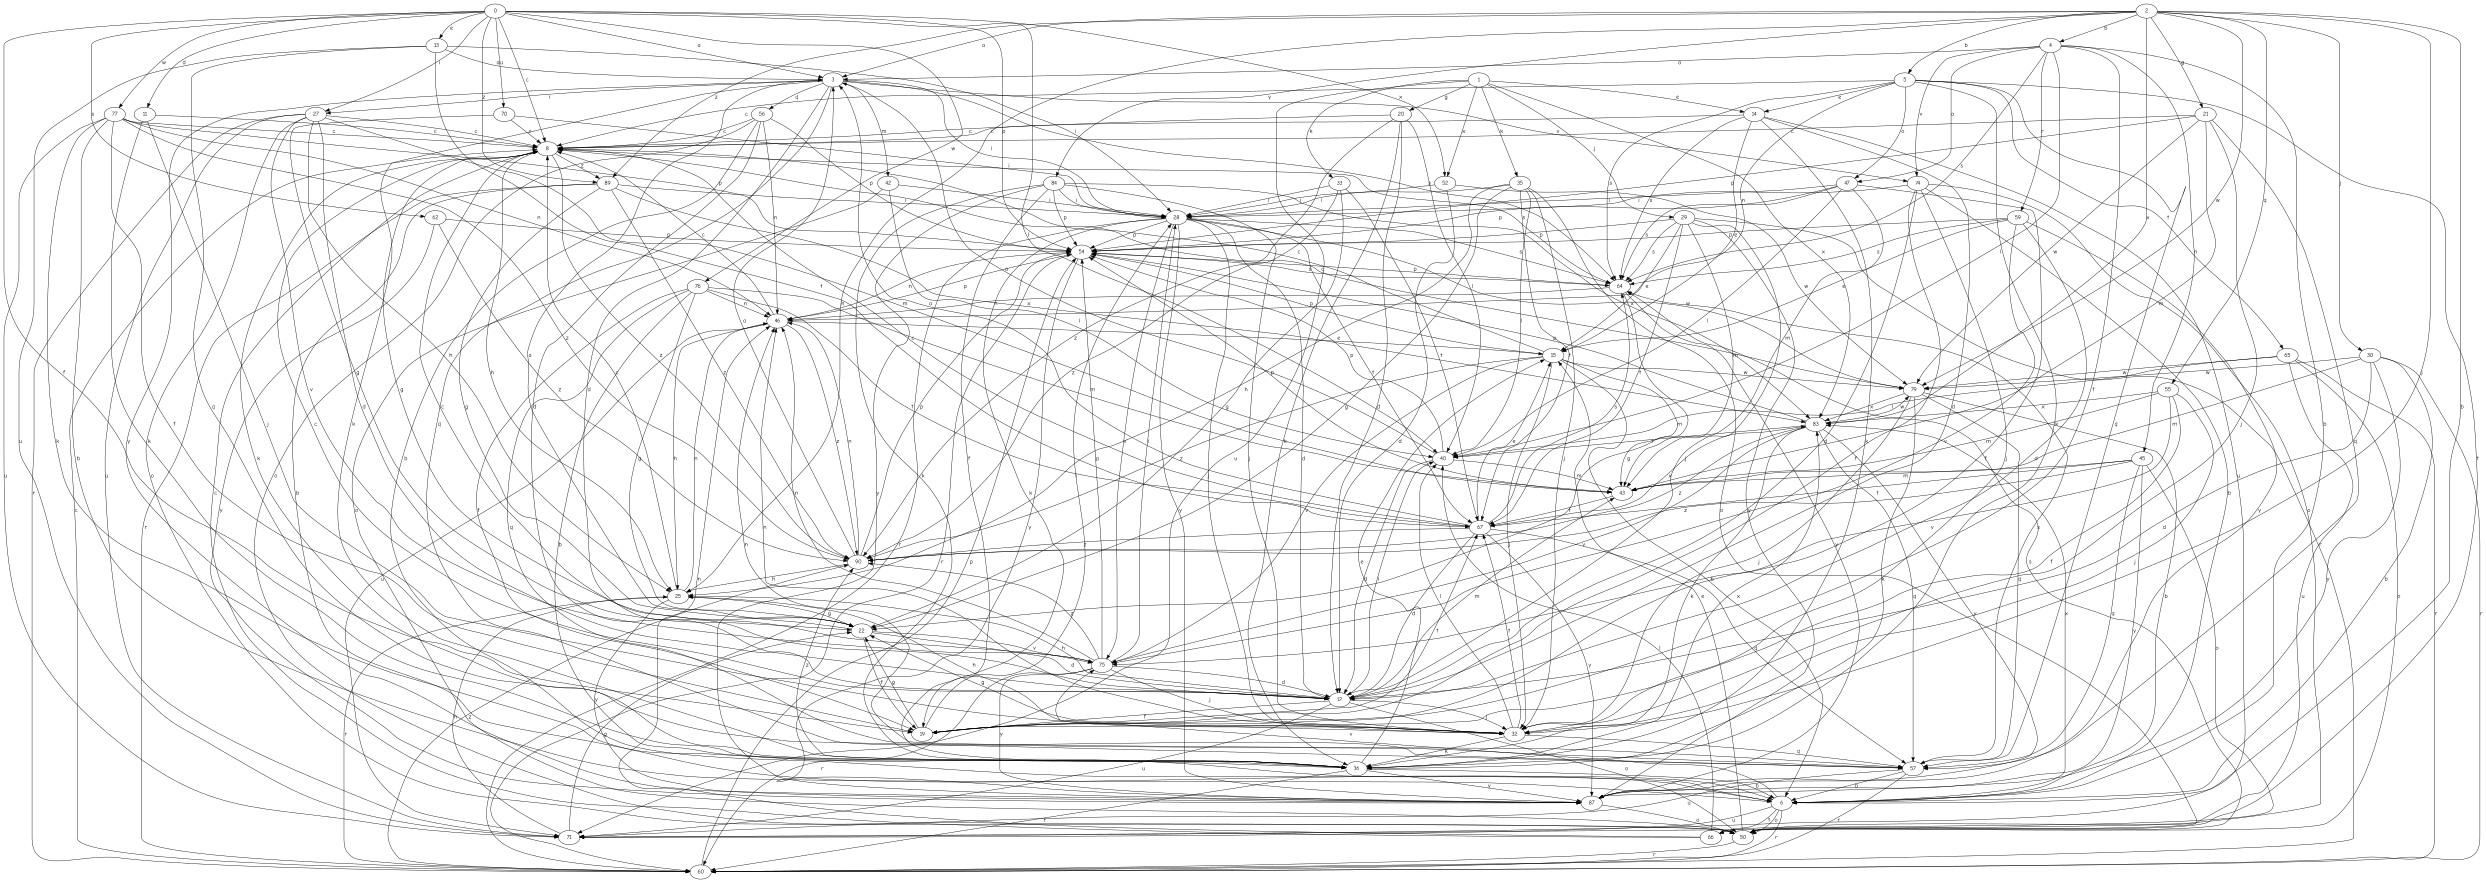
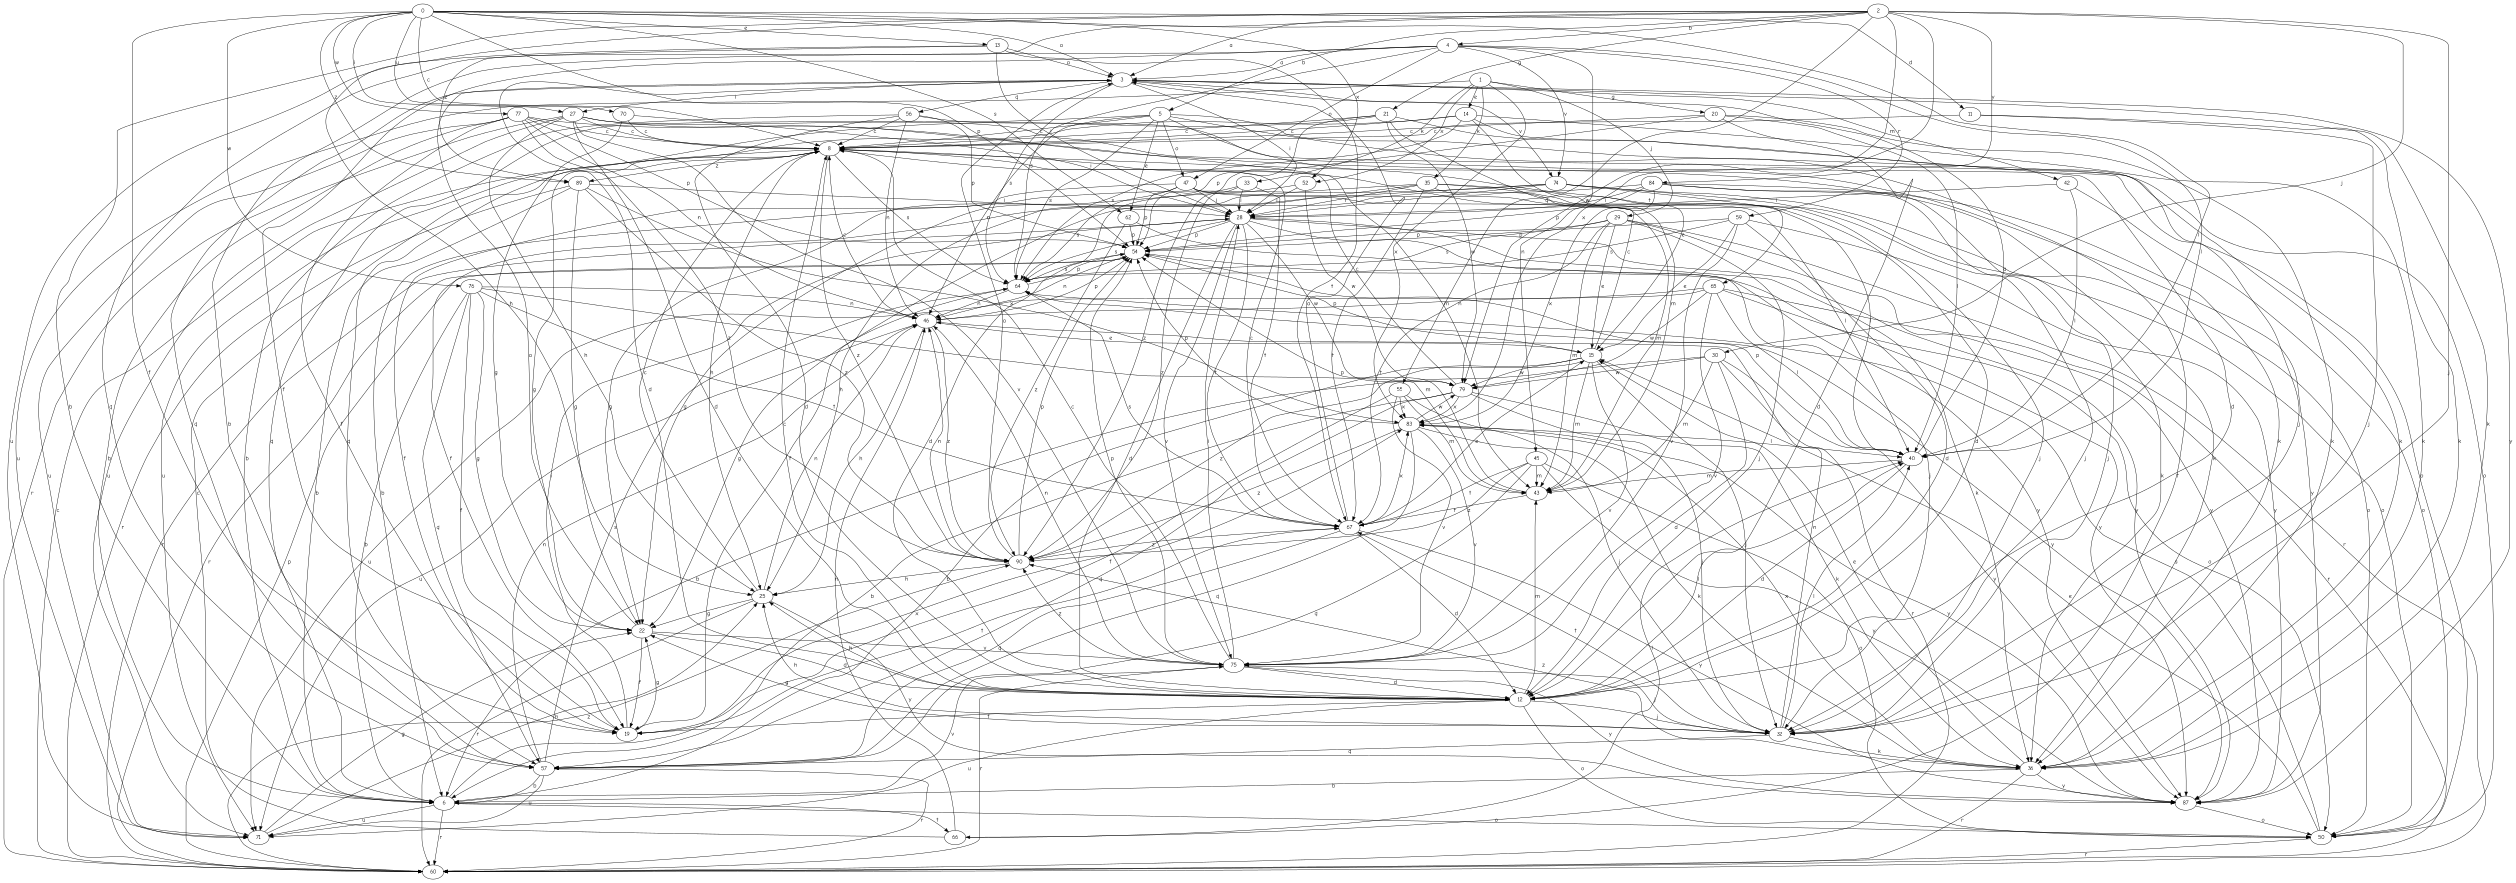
(1832, 97) -> (1144, 166)
none -> (1322, 307)
none -> (1582, 586)
